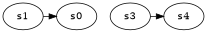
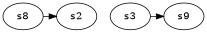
(23, 16) -> (23, 16)
(77, 16) -> (77, 16)
(184, 16) -> (184, 16)
